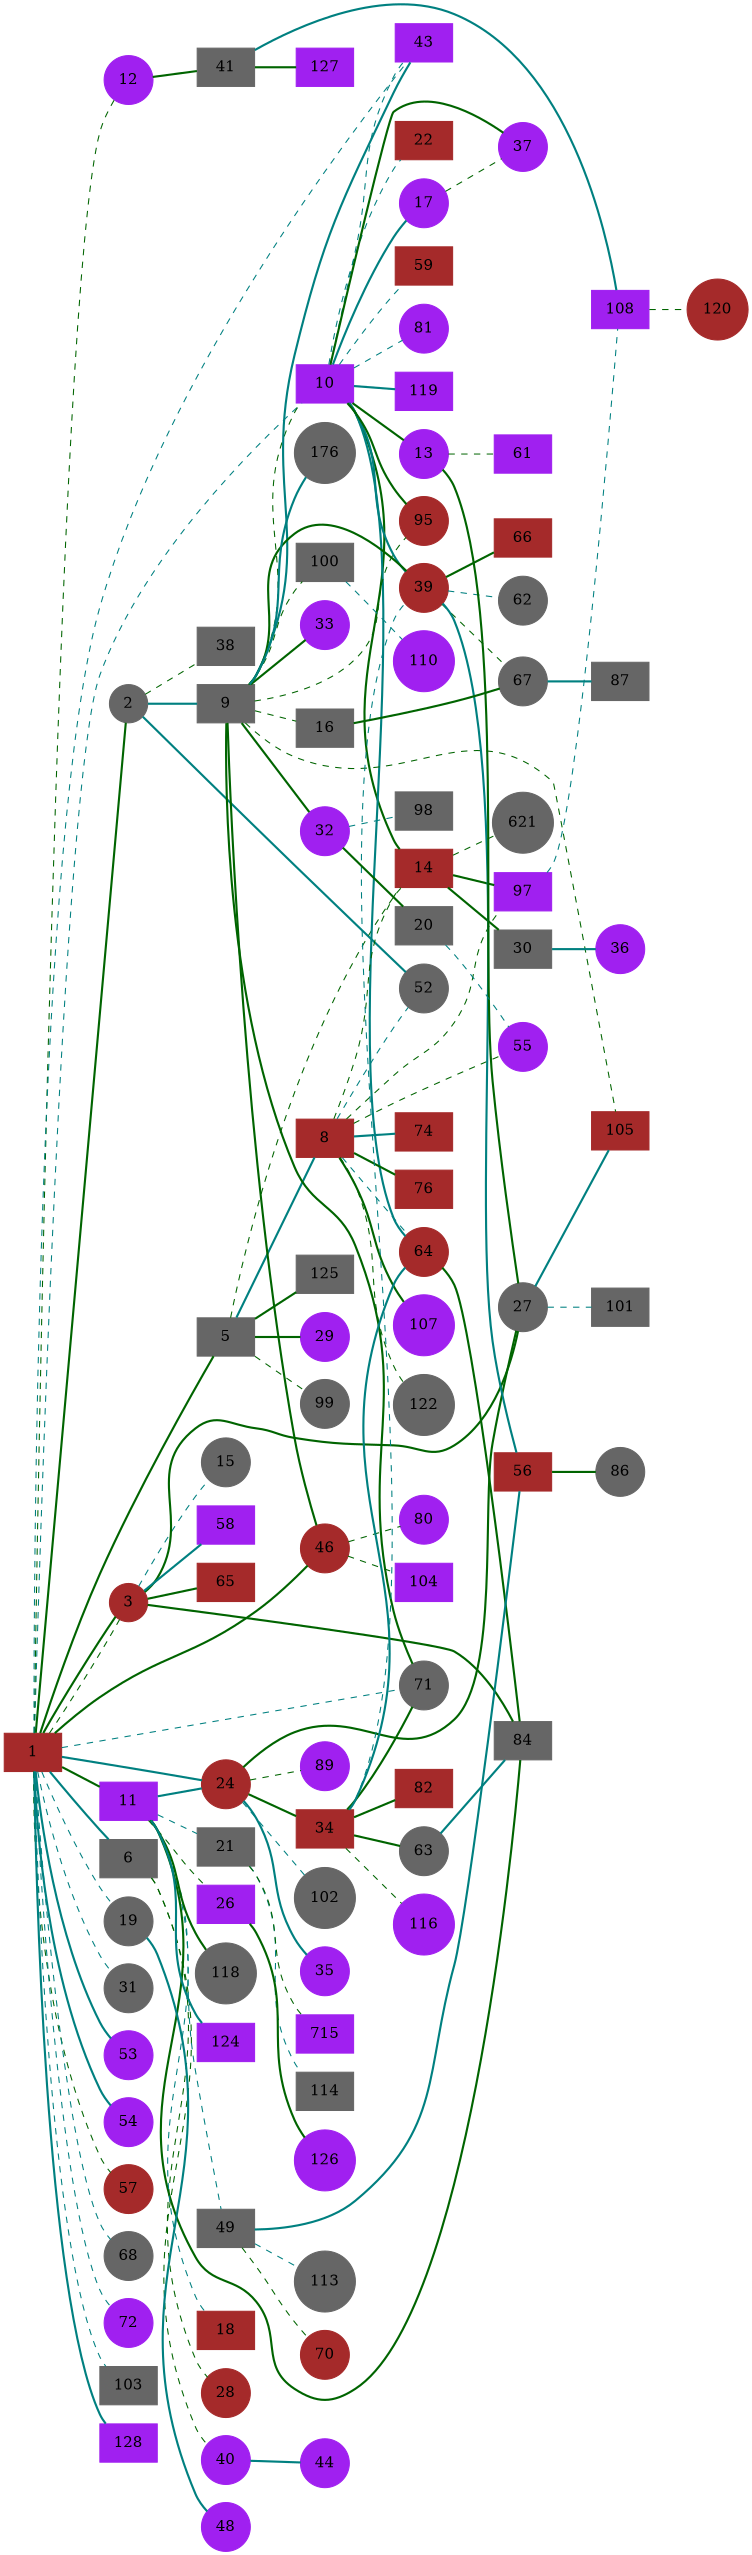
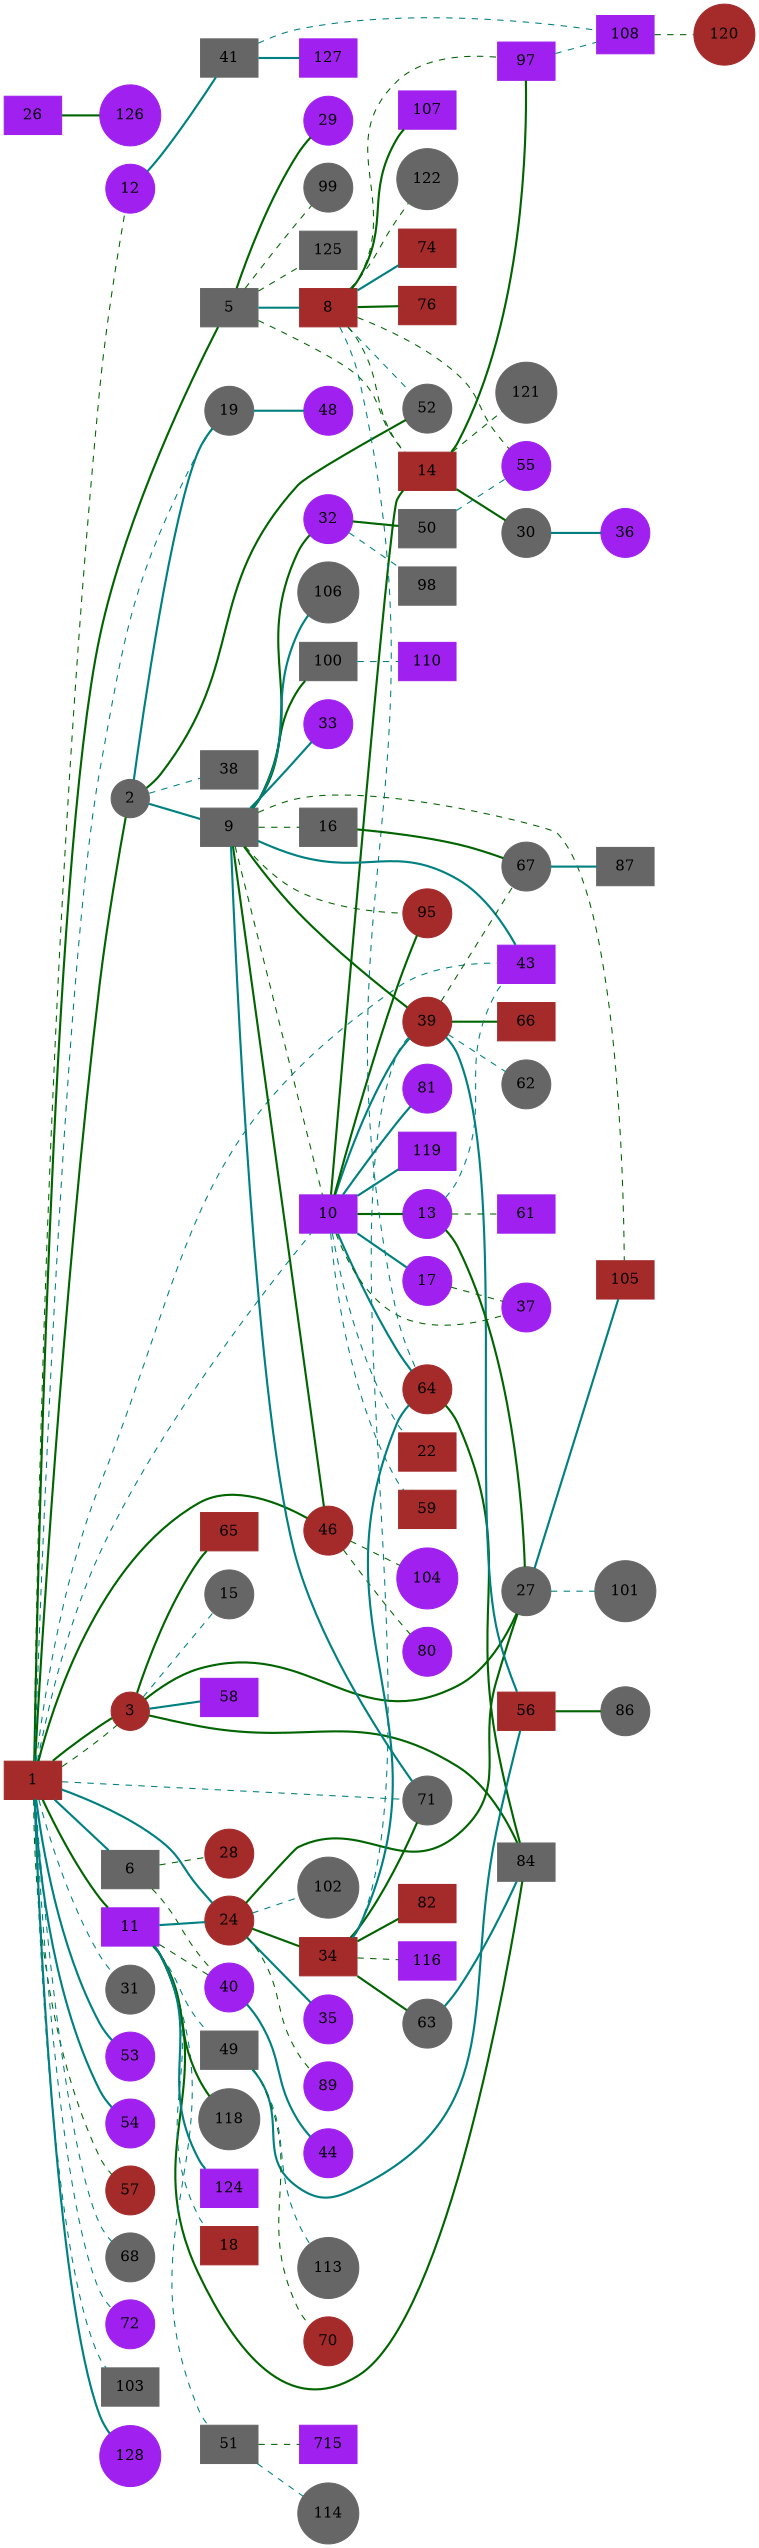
(505, 48) -> (426, 18)
(276, 67) -> (279, 58)
(175, 74) -> (183, 125)
(374, 180) -> (404, 1318)
(364, 196) -> (476, 1091)
(378, 354) -> (384, 1139)
(325, 453) -> (328, 592)
none -> (162, 601)
(275, 633) -> (279, 744)
(424, 661) -> (427, 662)
(278, 662) -> (281, 775)
(171, 679) -> (175, 786)
(523, 823) -> (526, 393)
(274, 845) -> (242, 577)
(424, 926) -> (427, 529)
(523, 949) -> (526, 533)
(316, 1198) -> (262, 1329)
(281, 1302) -> (279, 279)
(620, 1307) -> (625, 1591)
(424, 1325) -> (427, 110)
(424, 1582) -> (427, 1578)
(226, 1847) -> (229, 2444)
(176, 1853) -> (184, 1960)
(424, 1925) -> (427, 1961)
(325, 2091) -> (328, 2513)
(129, 2443) -> (130, 2456)
